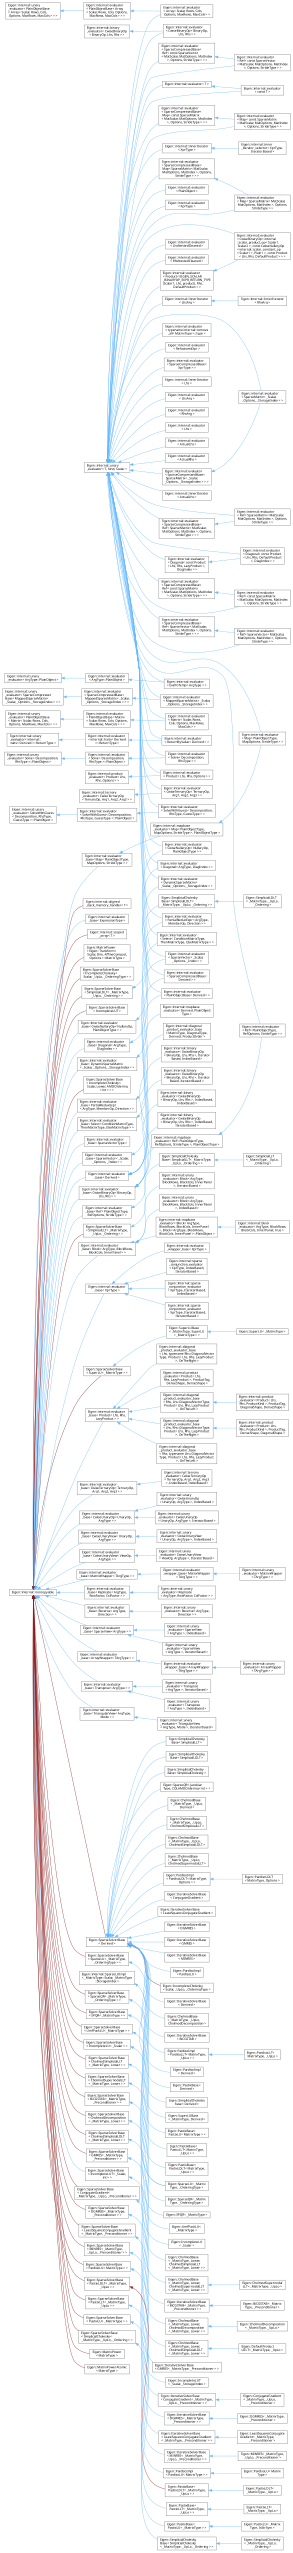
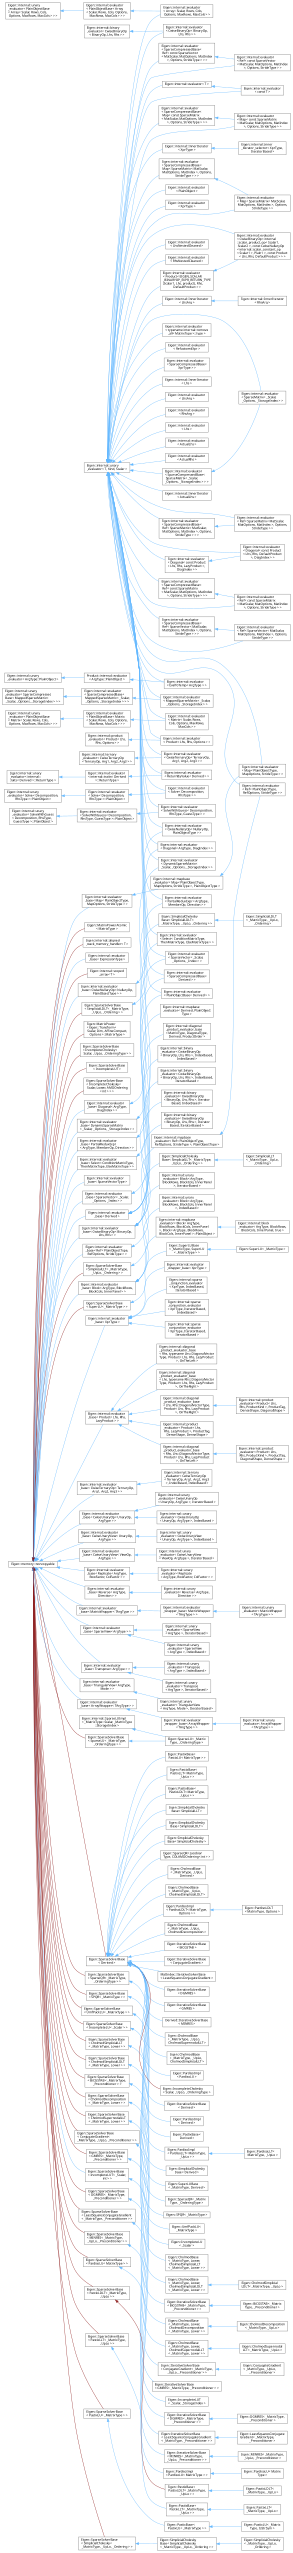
(107, 678) -> (107, 678)
(33, 1593) -> (33, 1564)
(187, 1912) -> (187, 1976)
(187, 1957) -> (187, 2022)
(262, 2349) -> (262, 2285)
(107, 2354) -> none
